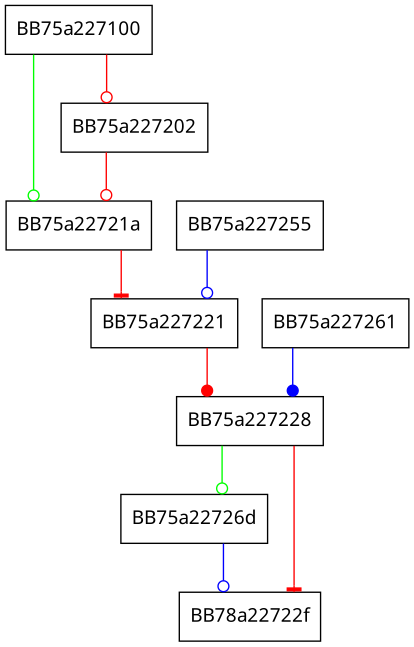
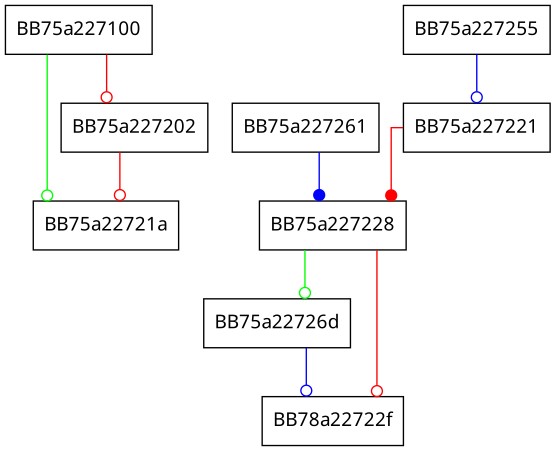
(121, 271) -> none
(294, 516) -> (377, 318)
